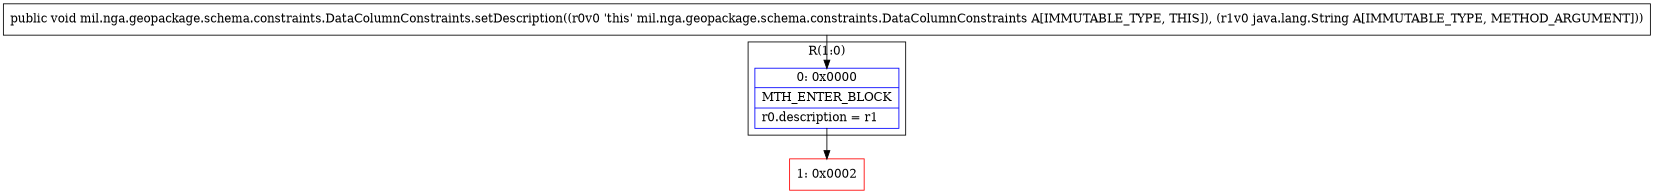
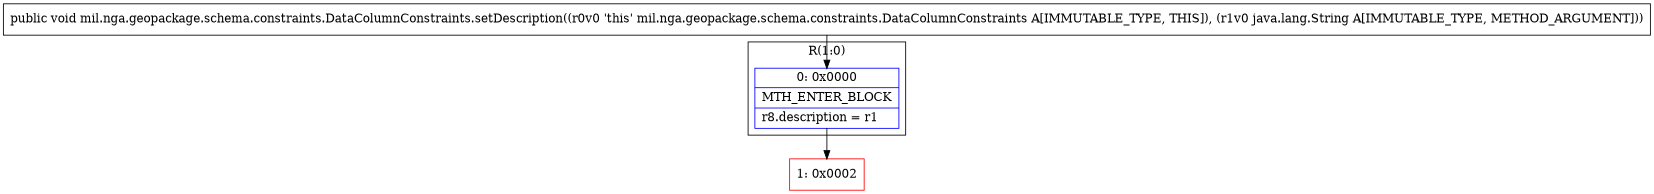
(820, 118) -> (820, 118)
